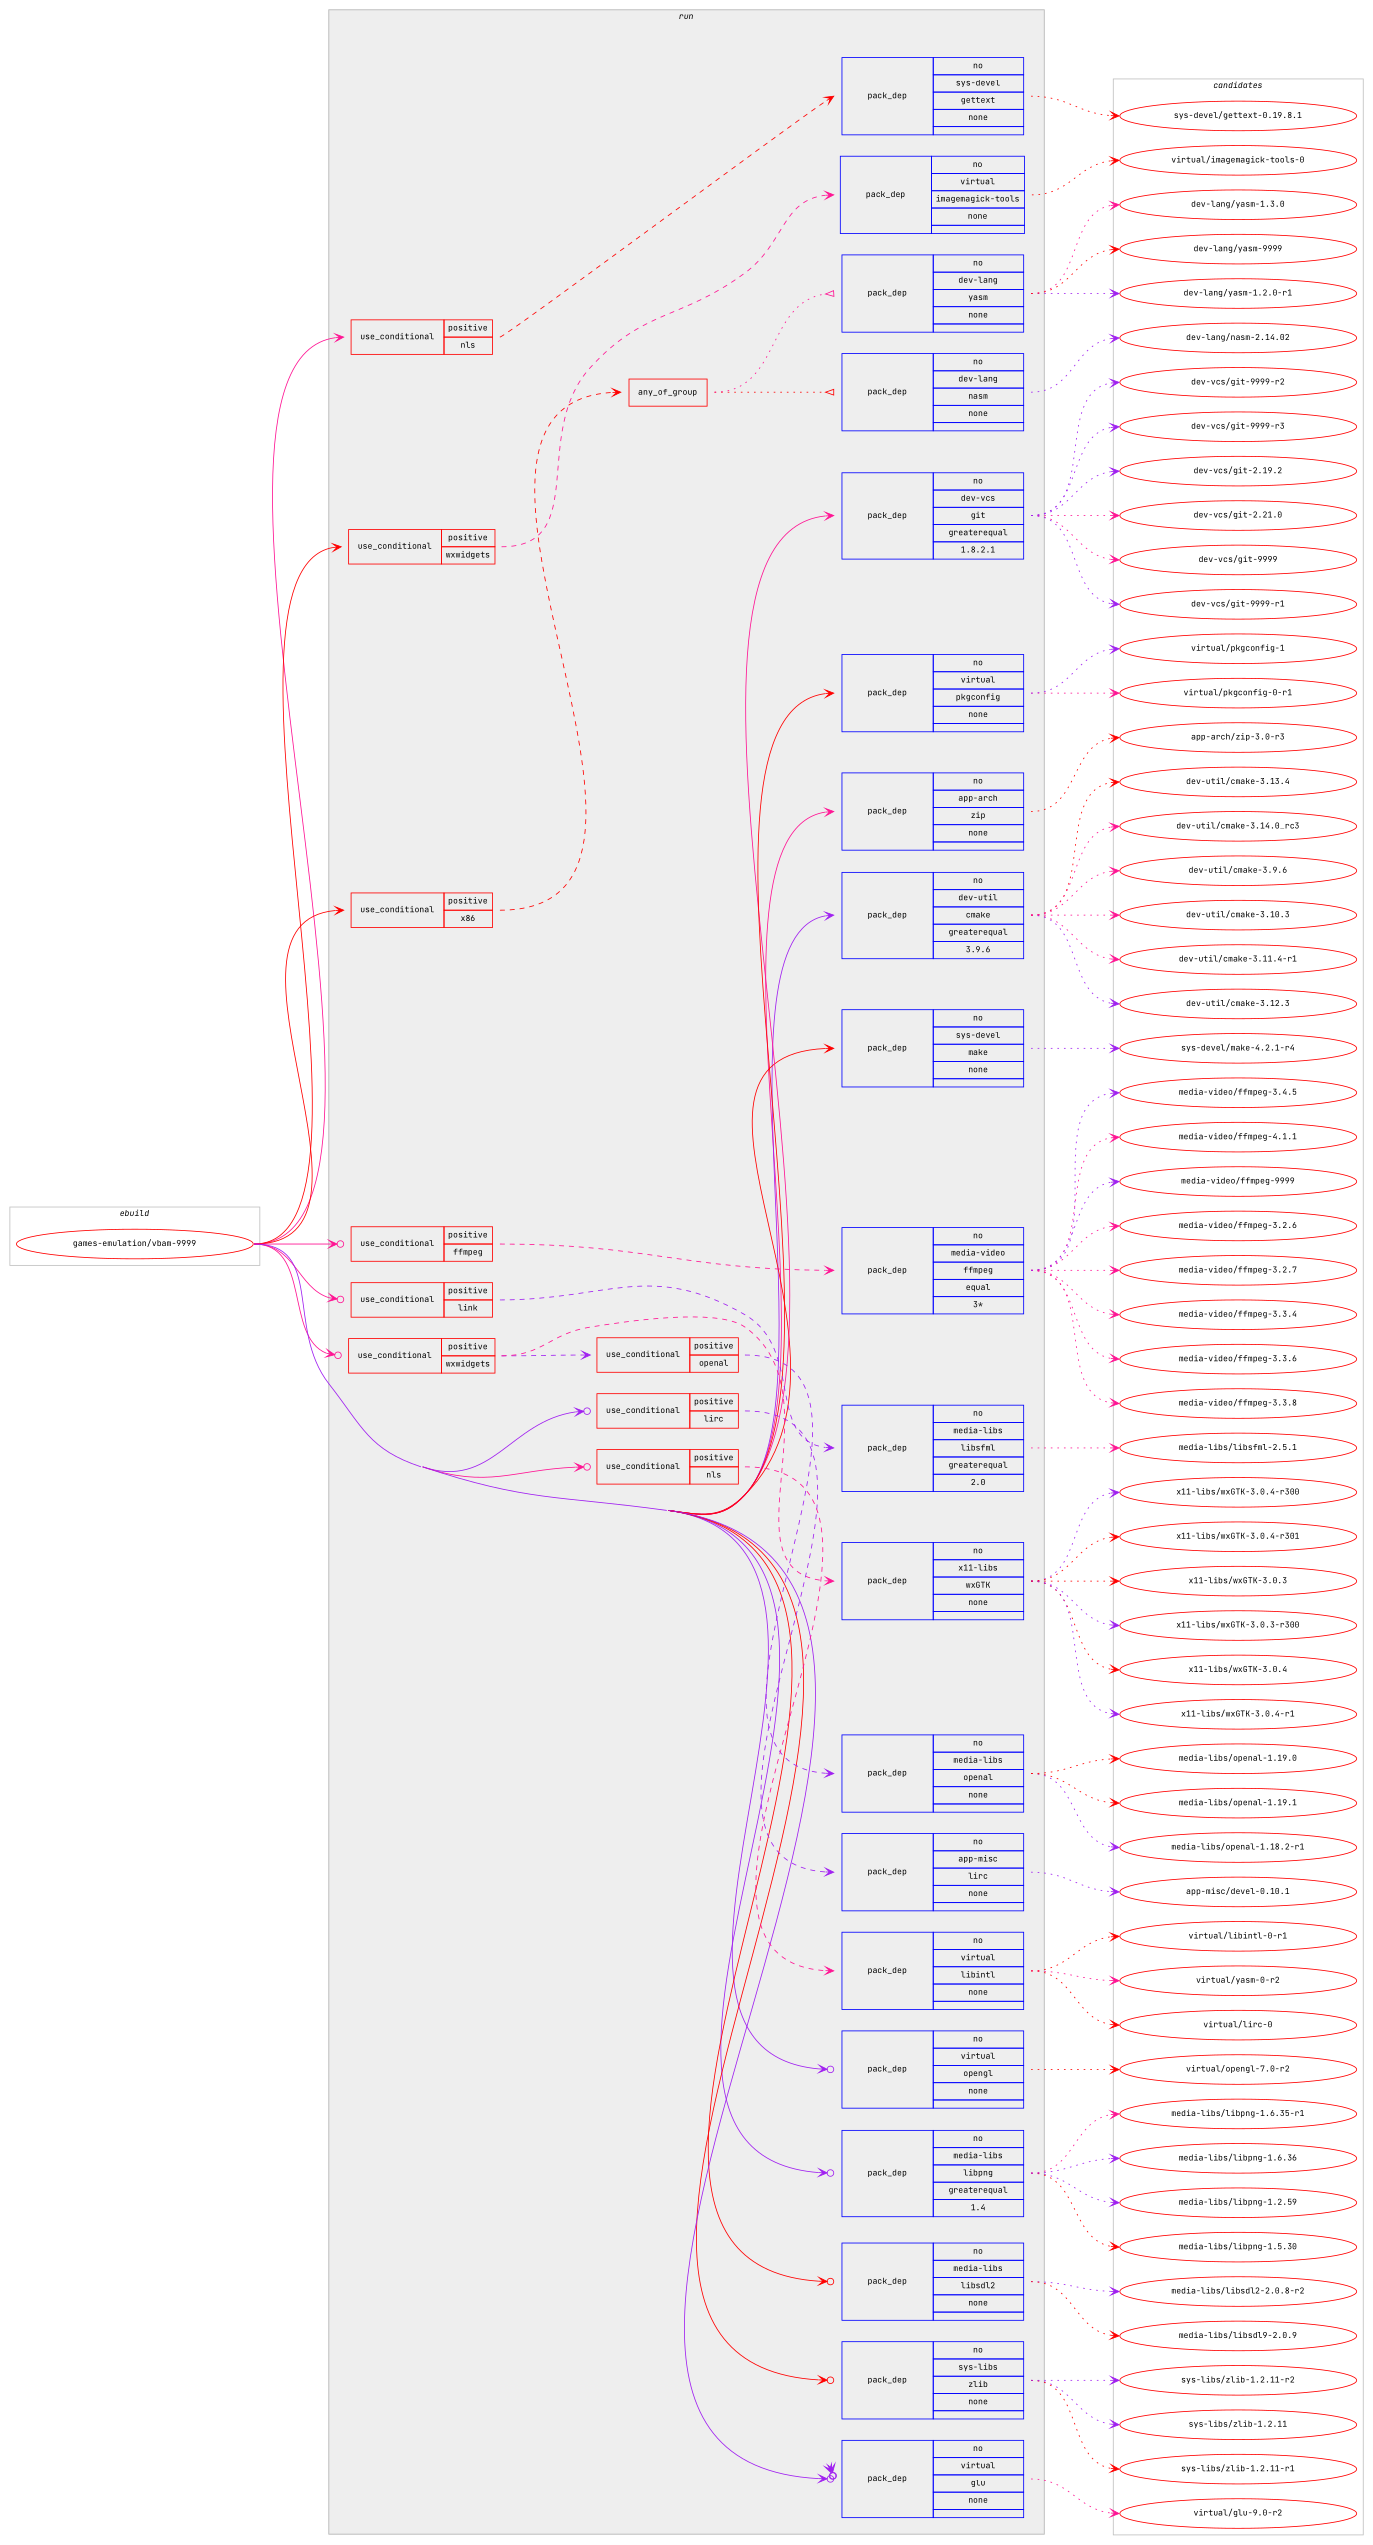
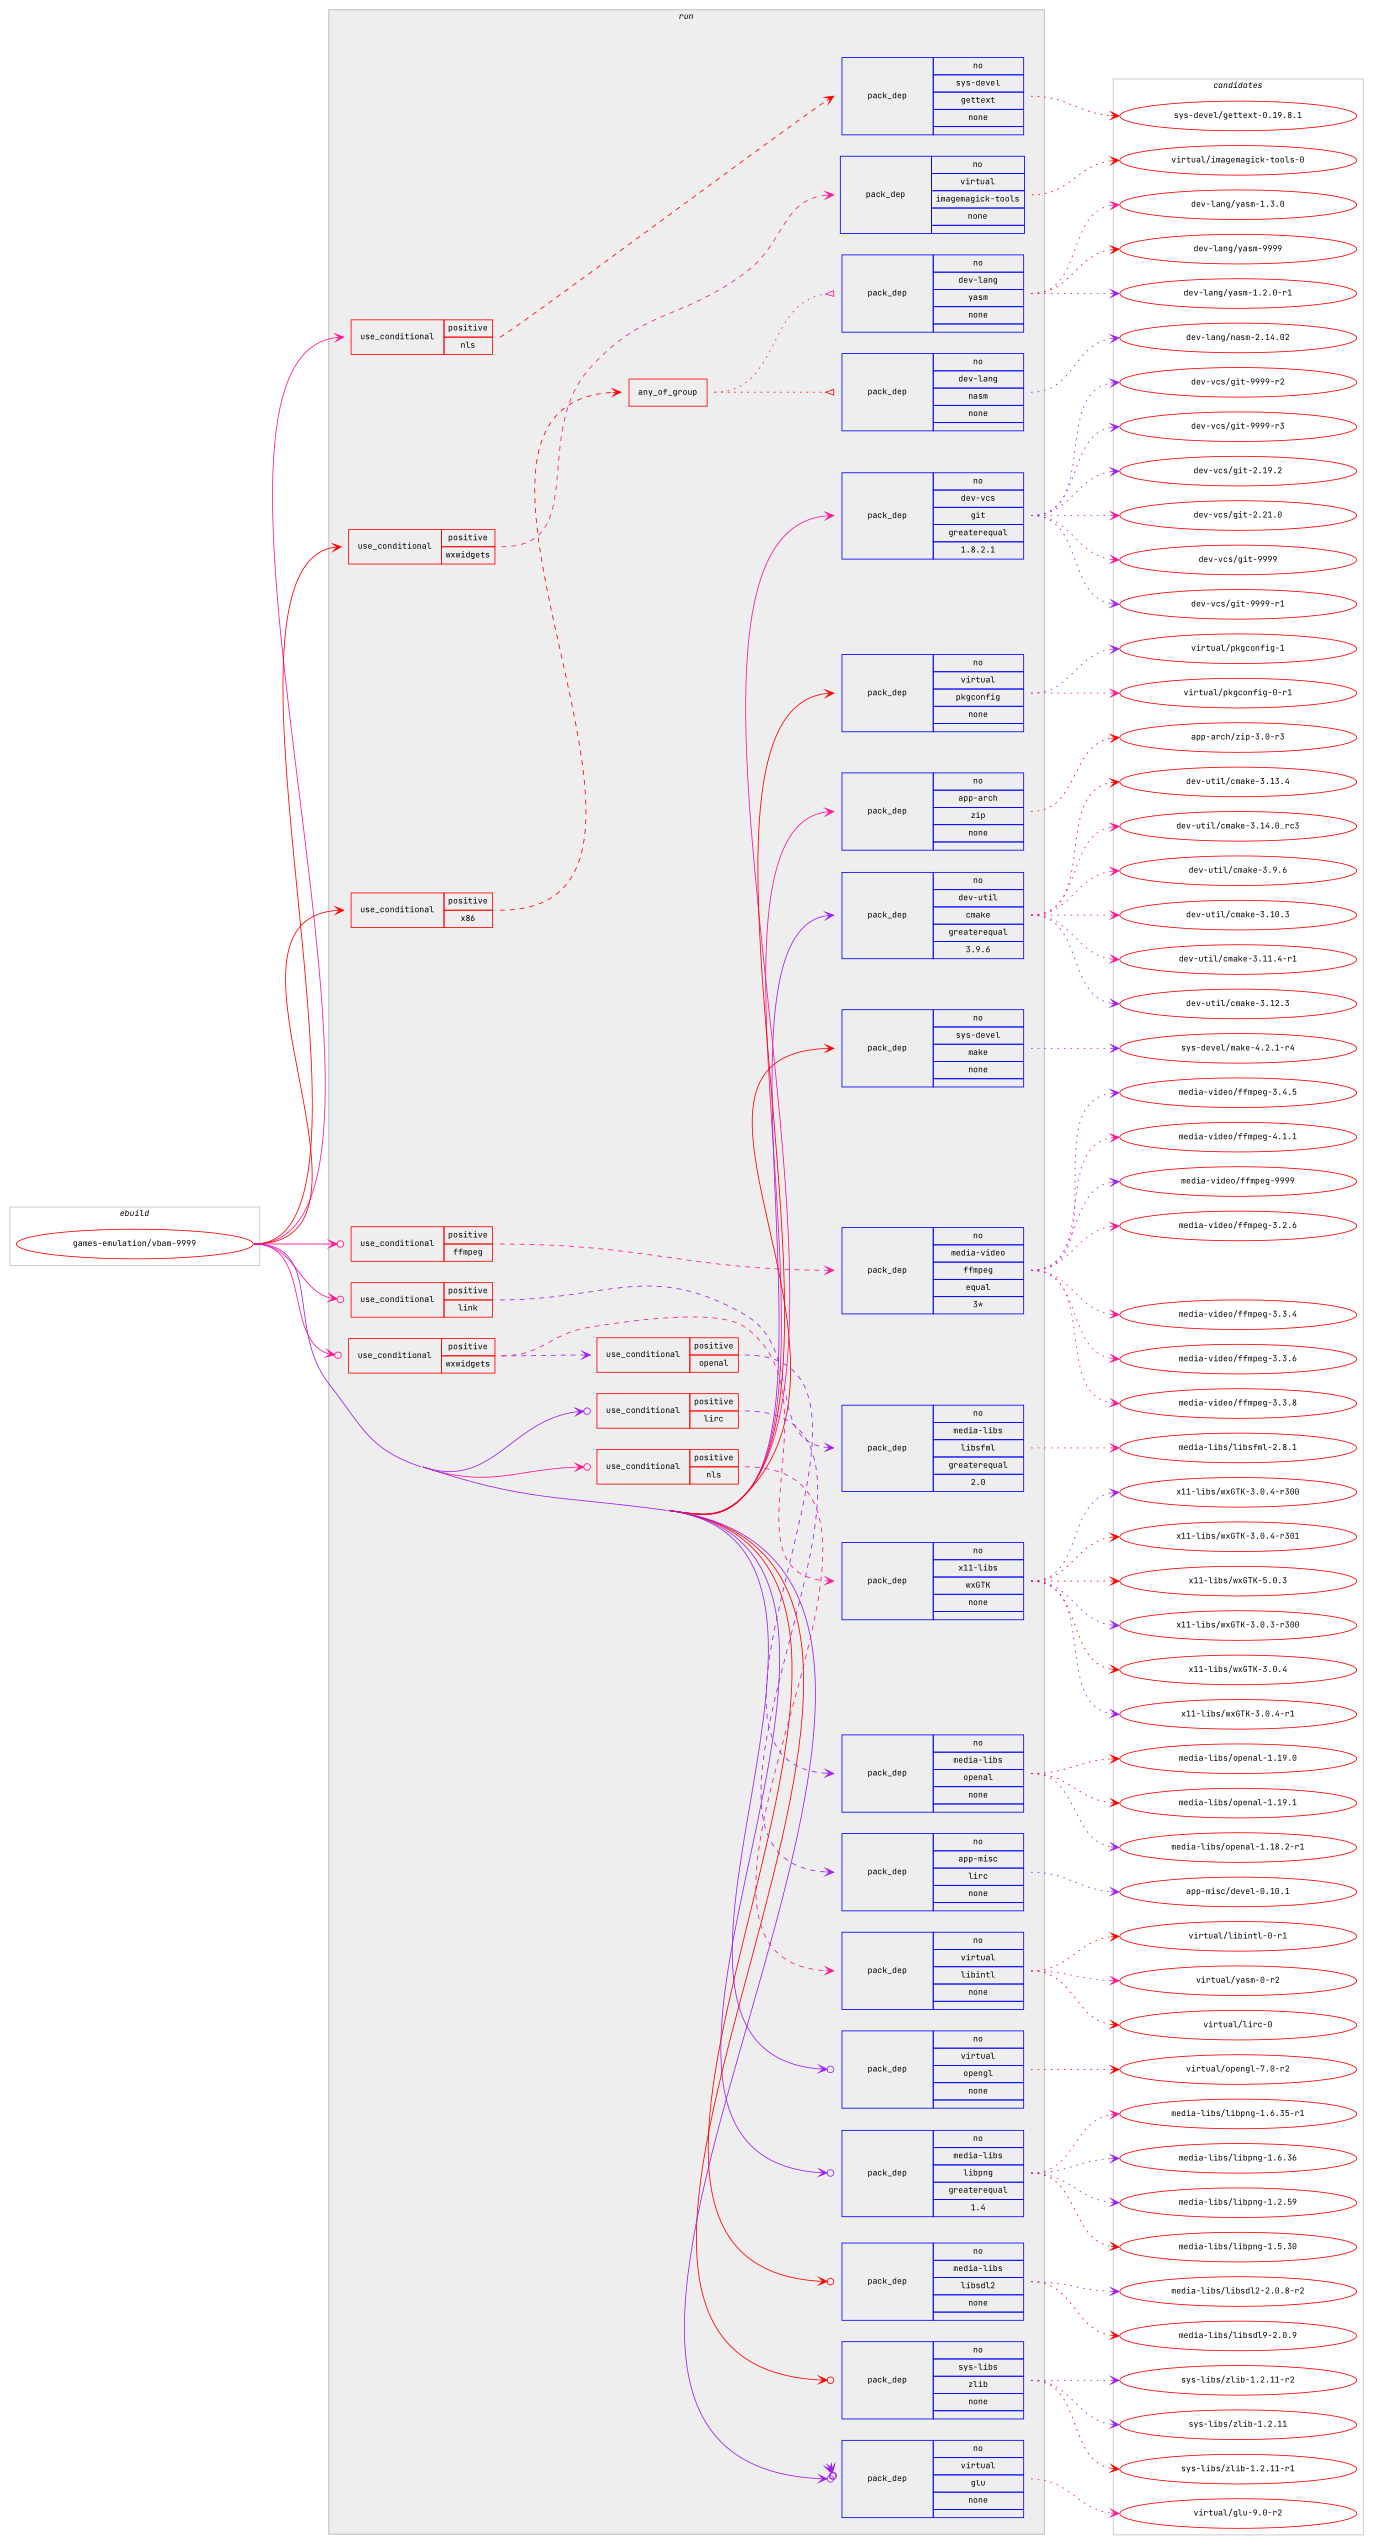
(1238, 1270) -> none
(1238, 1448) -> (1238, 1448)
(1238, 1581) -> (1238, 1581)
